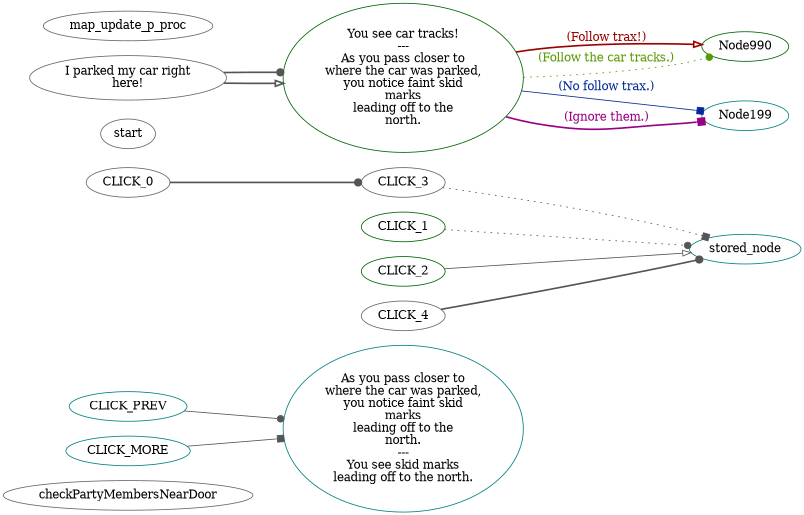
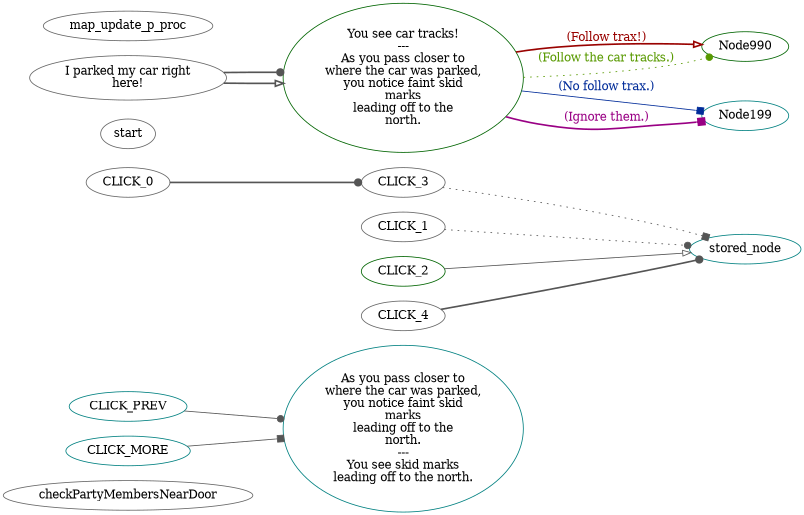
(403, 227) -> (403, 227)
